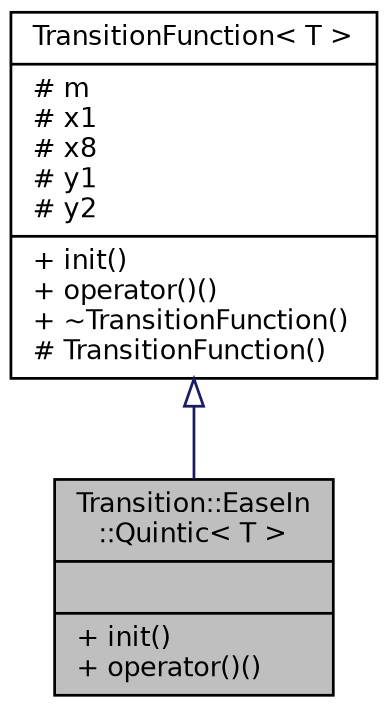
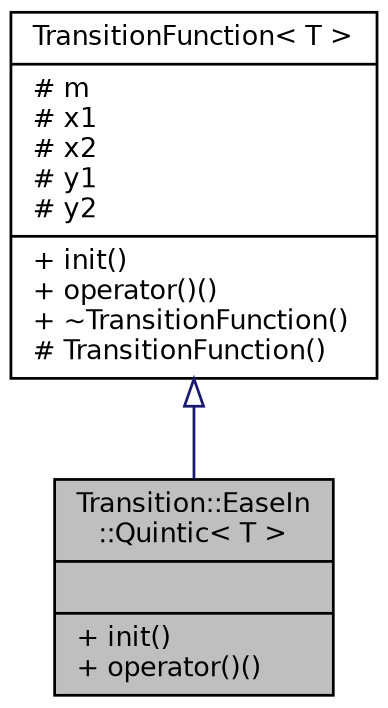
(66, 149) -> (66, 149)
